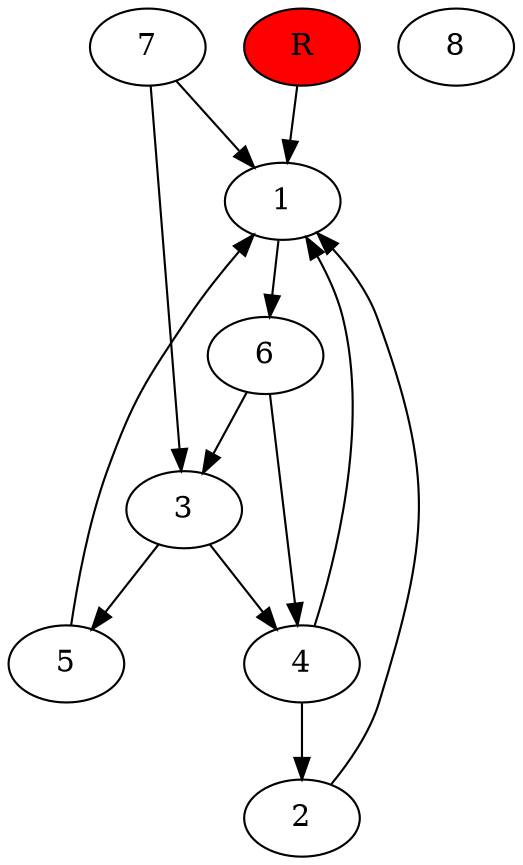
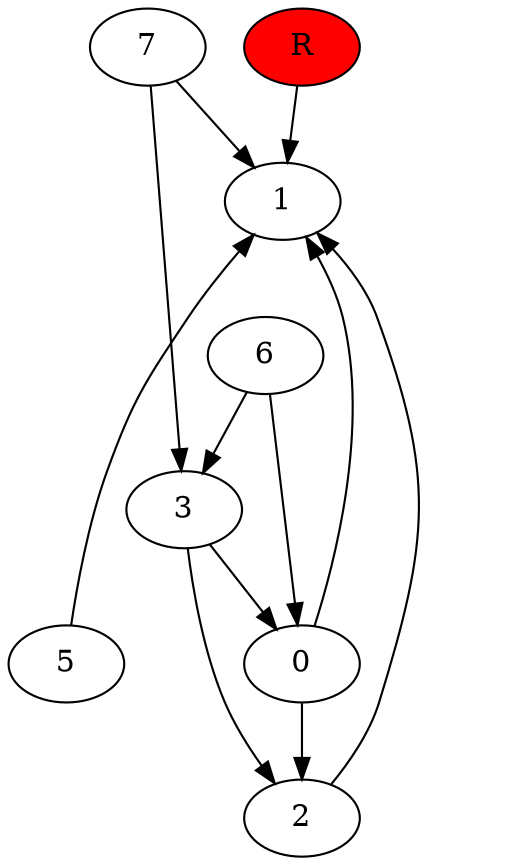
(456, 47) -> none
(275, 268) -> none
(132, 578) -> (210, 662)
(302, 664) -> (302, 664)
